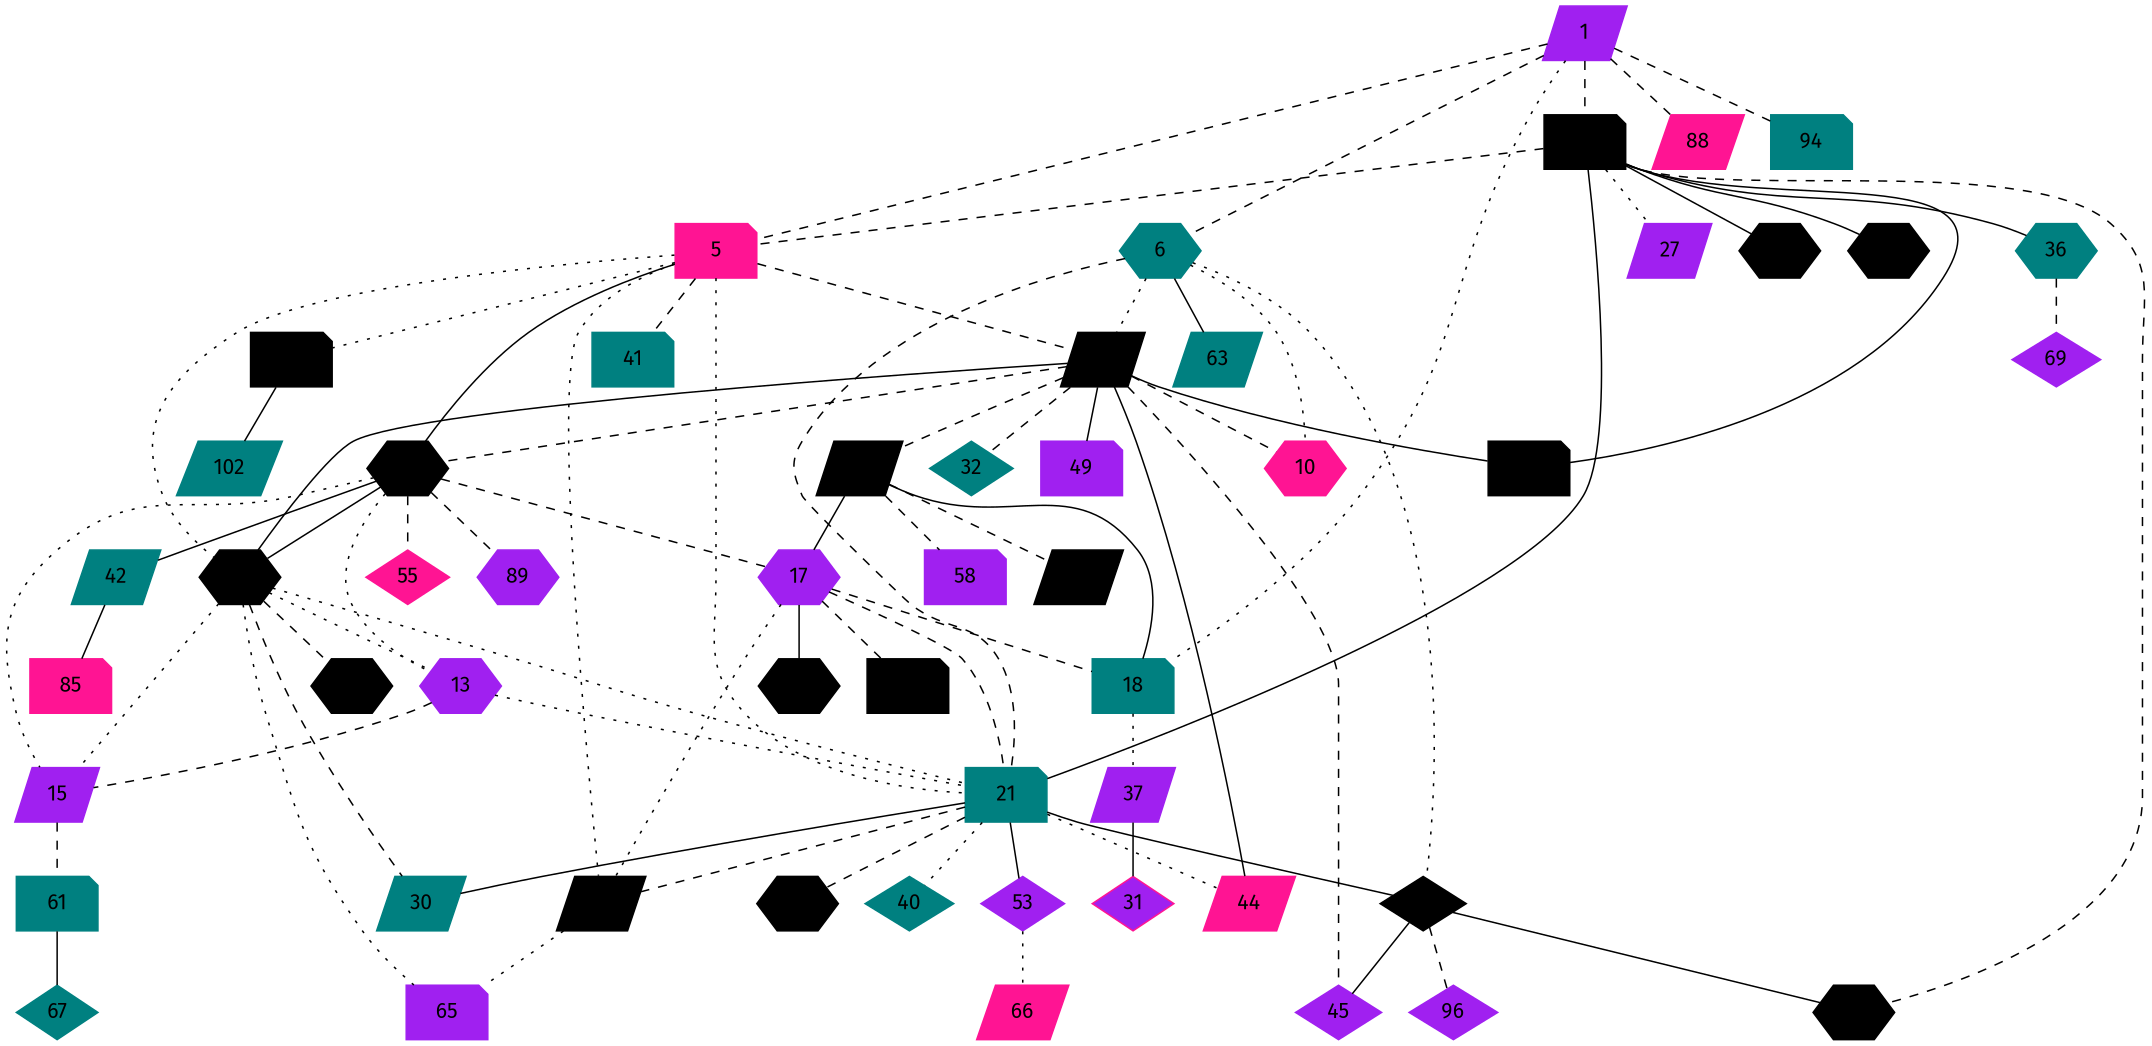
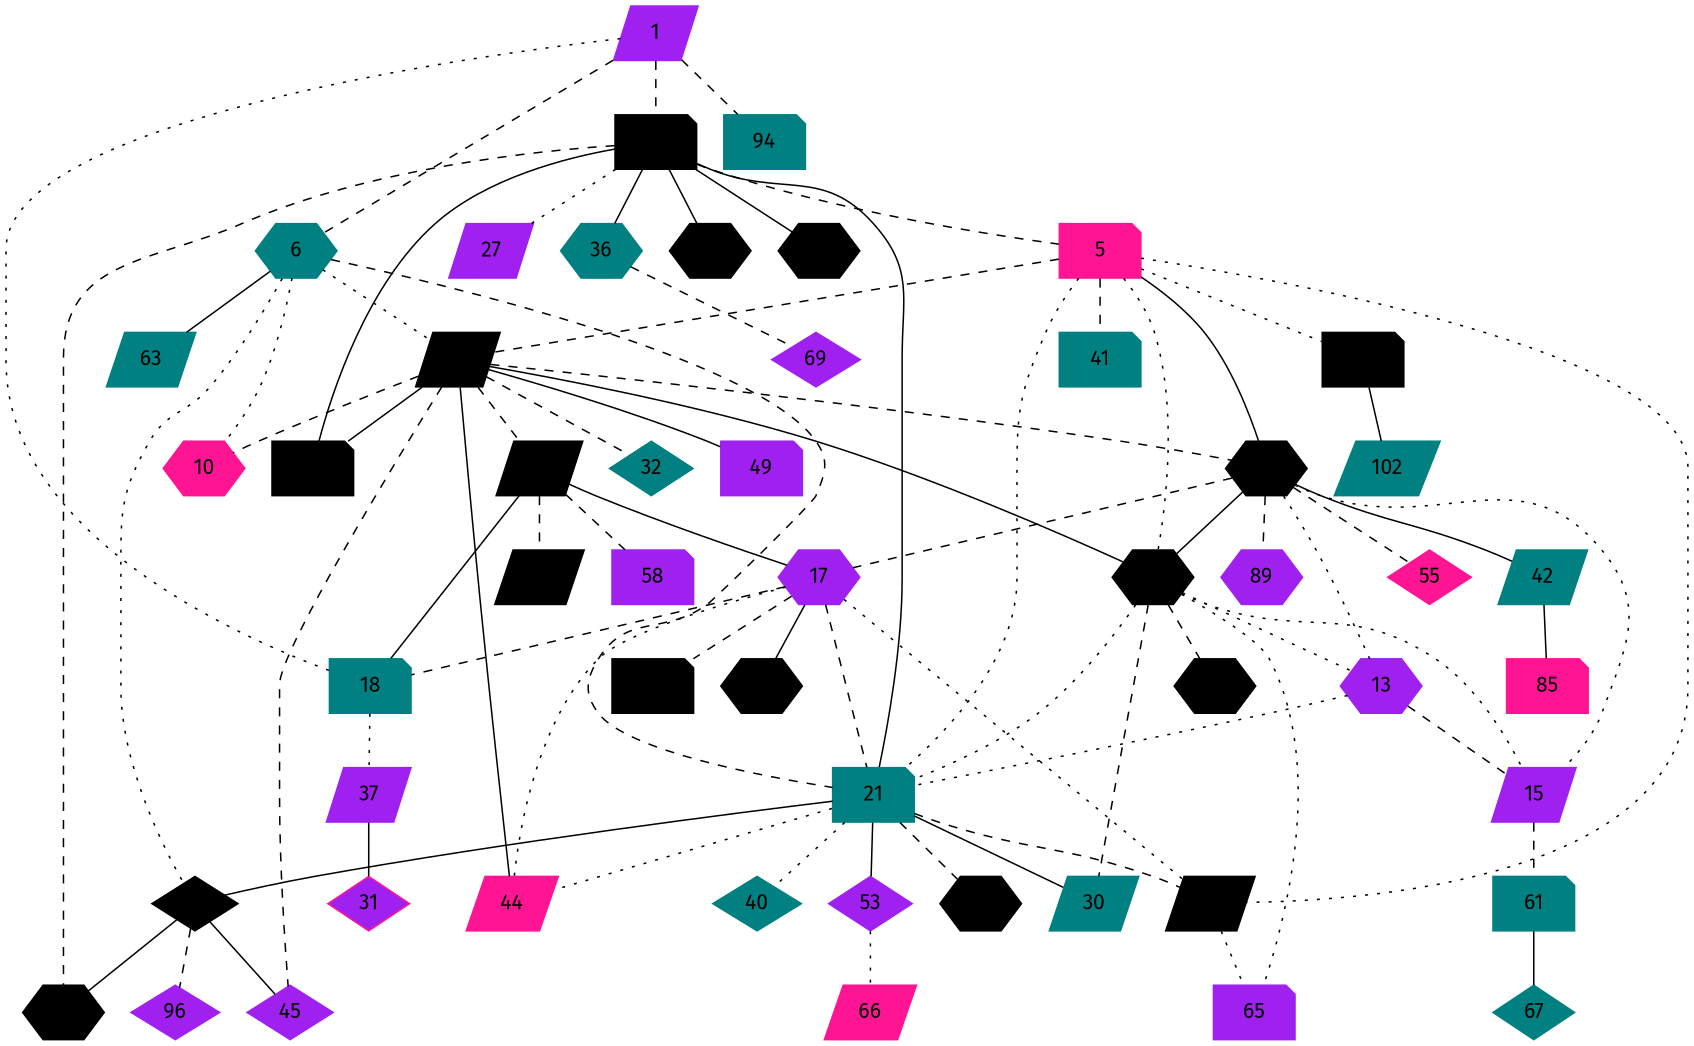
(1152, 142) -> none
(1698, 142) -> none
none -> (574, 690)
